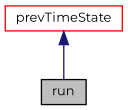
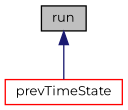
(64, 62) -> (64, 62)
